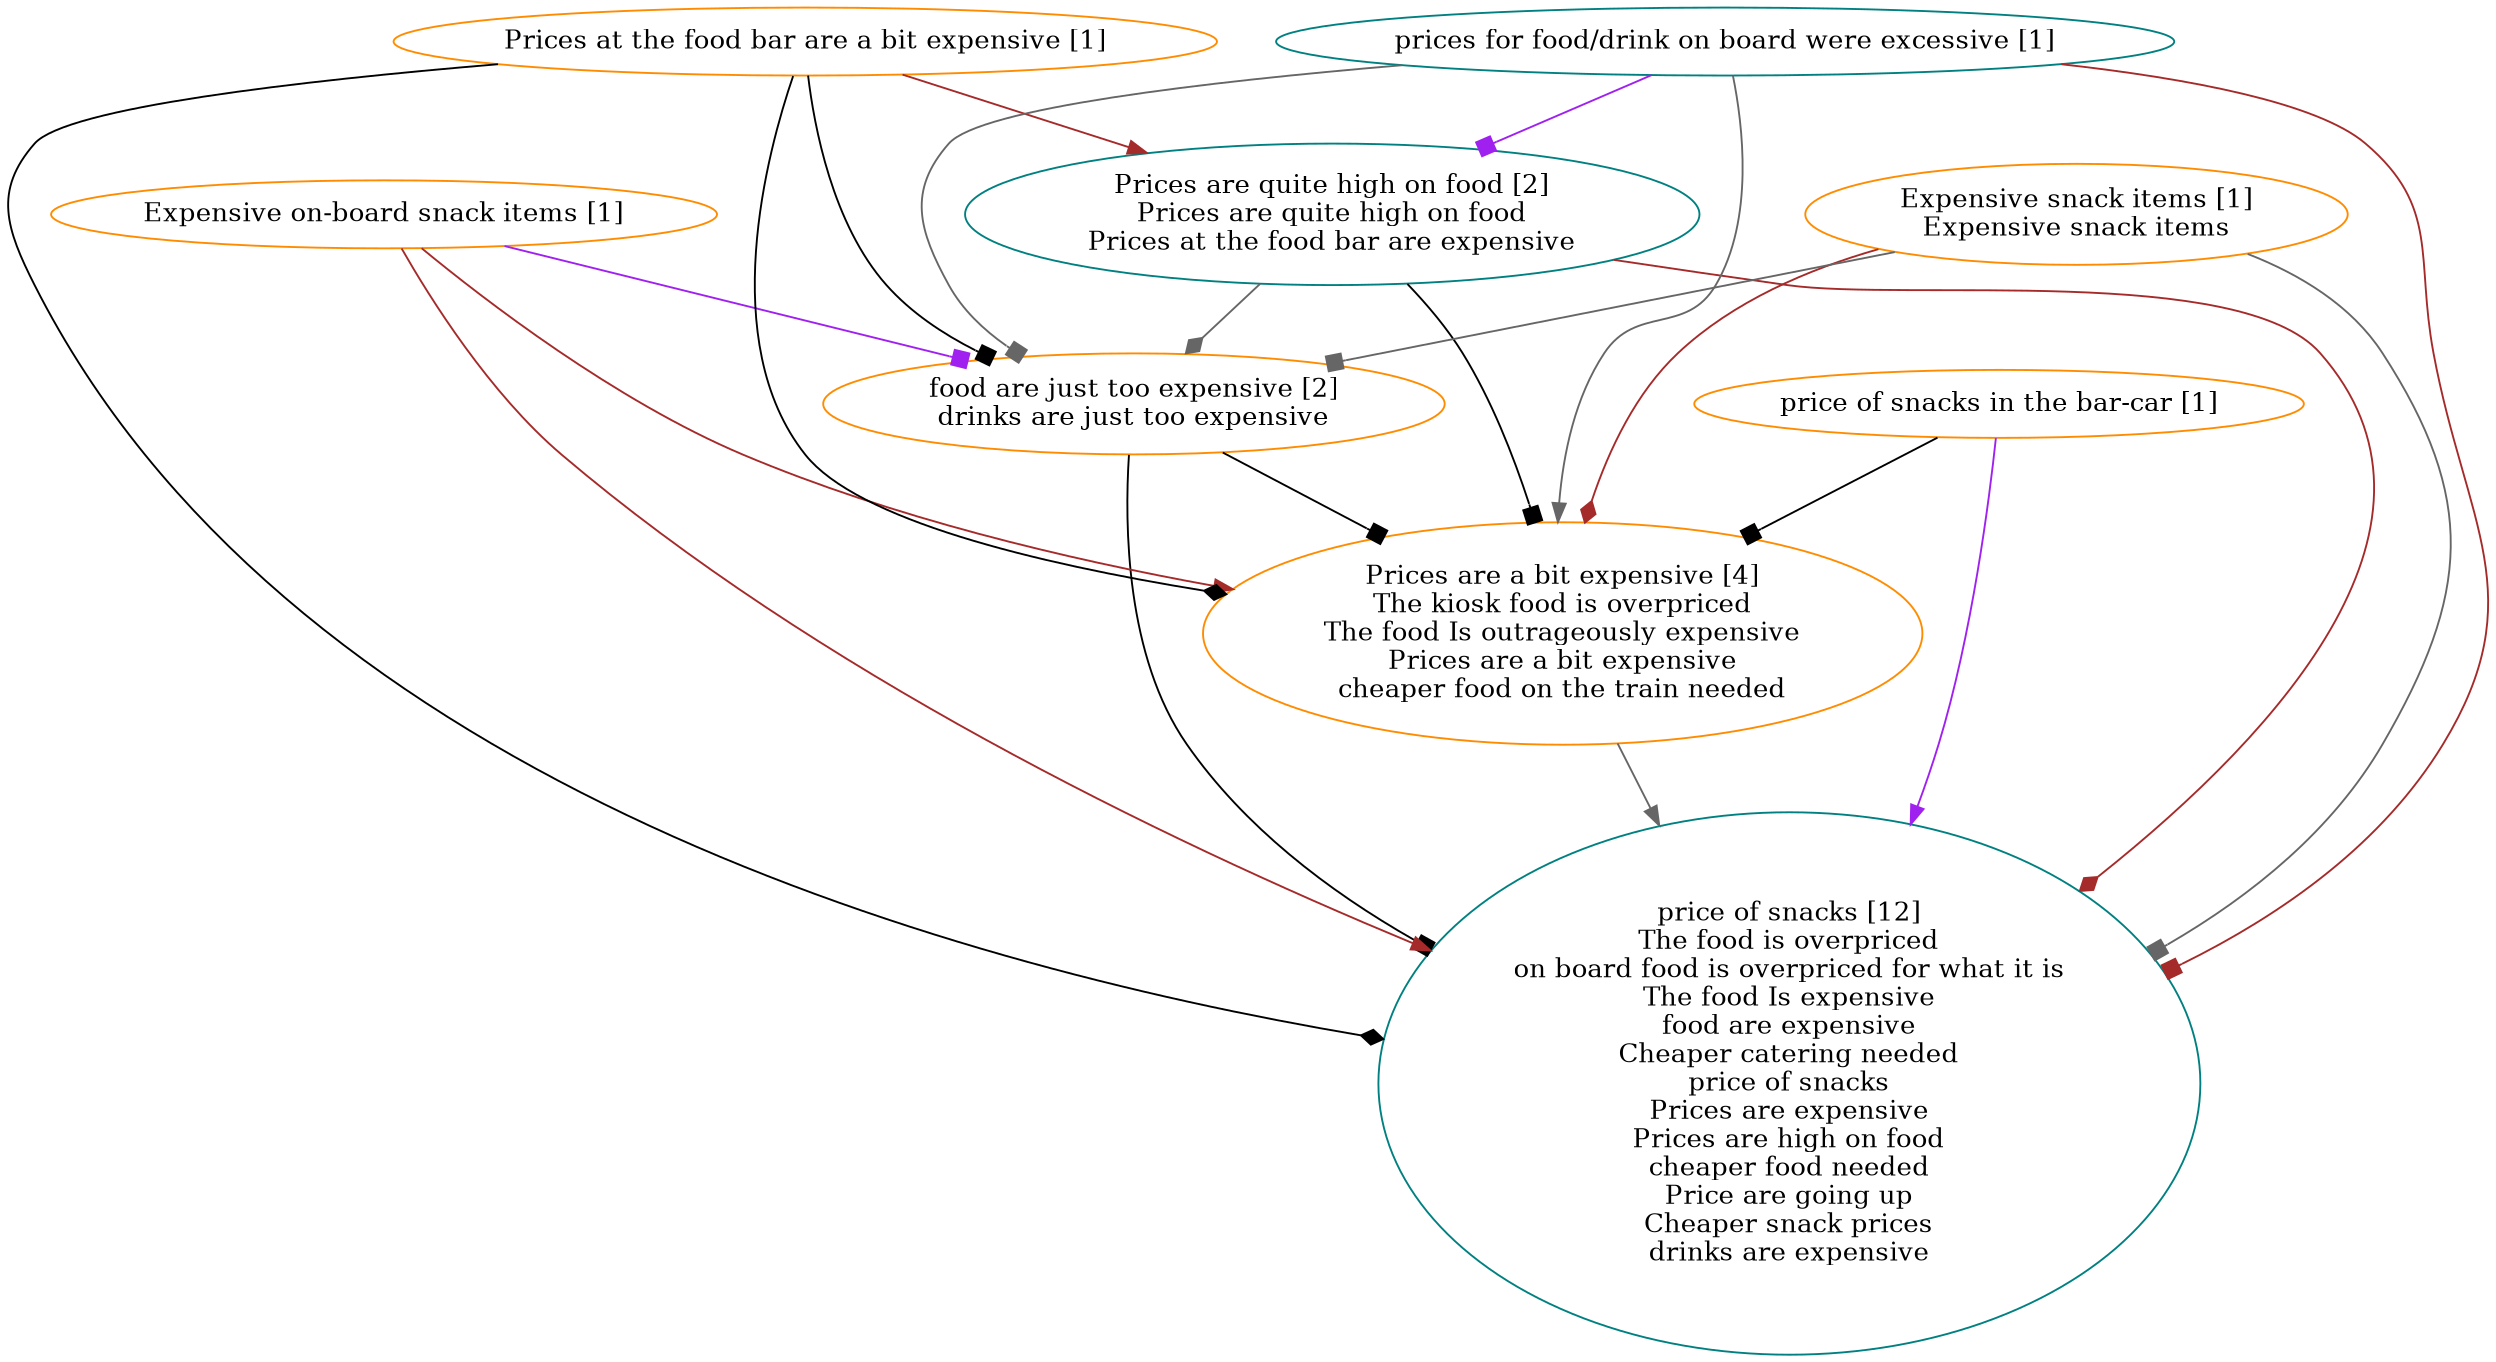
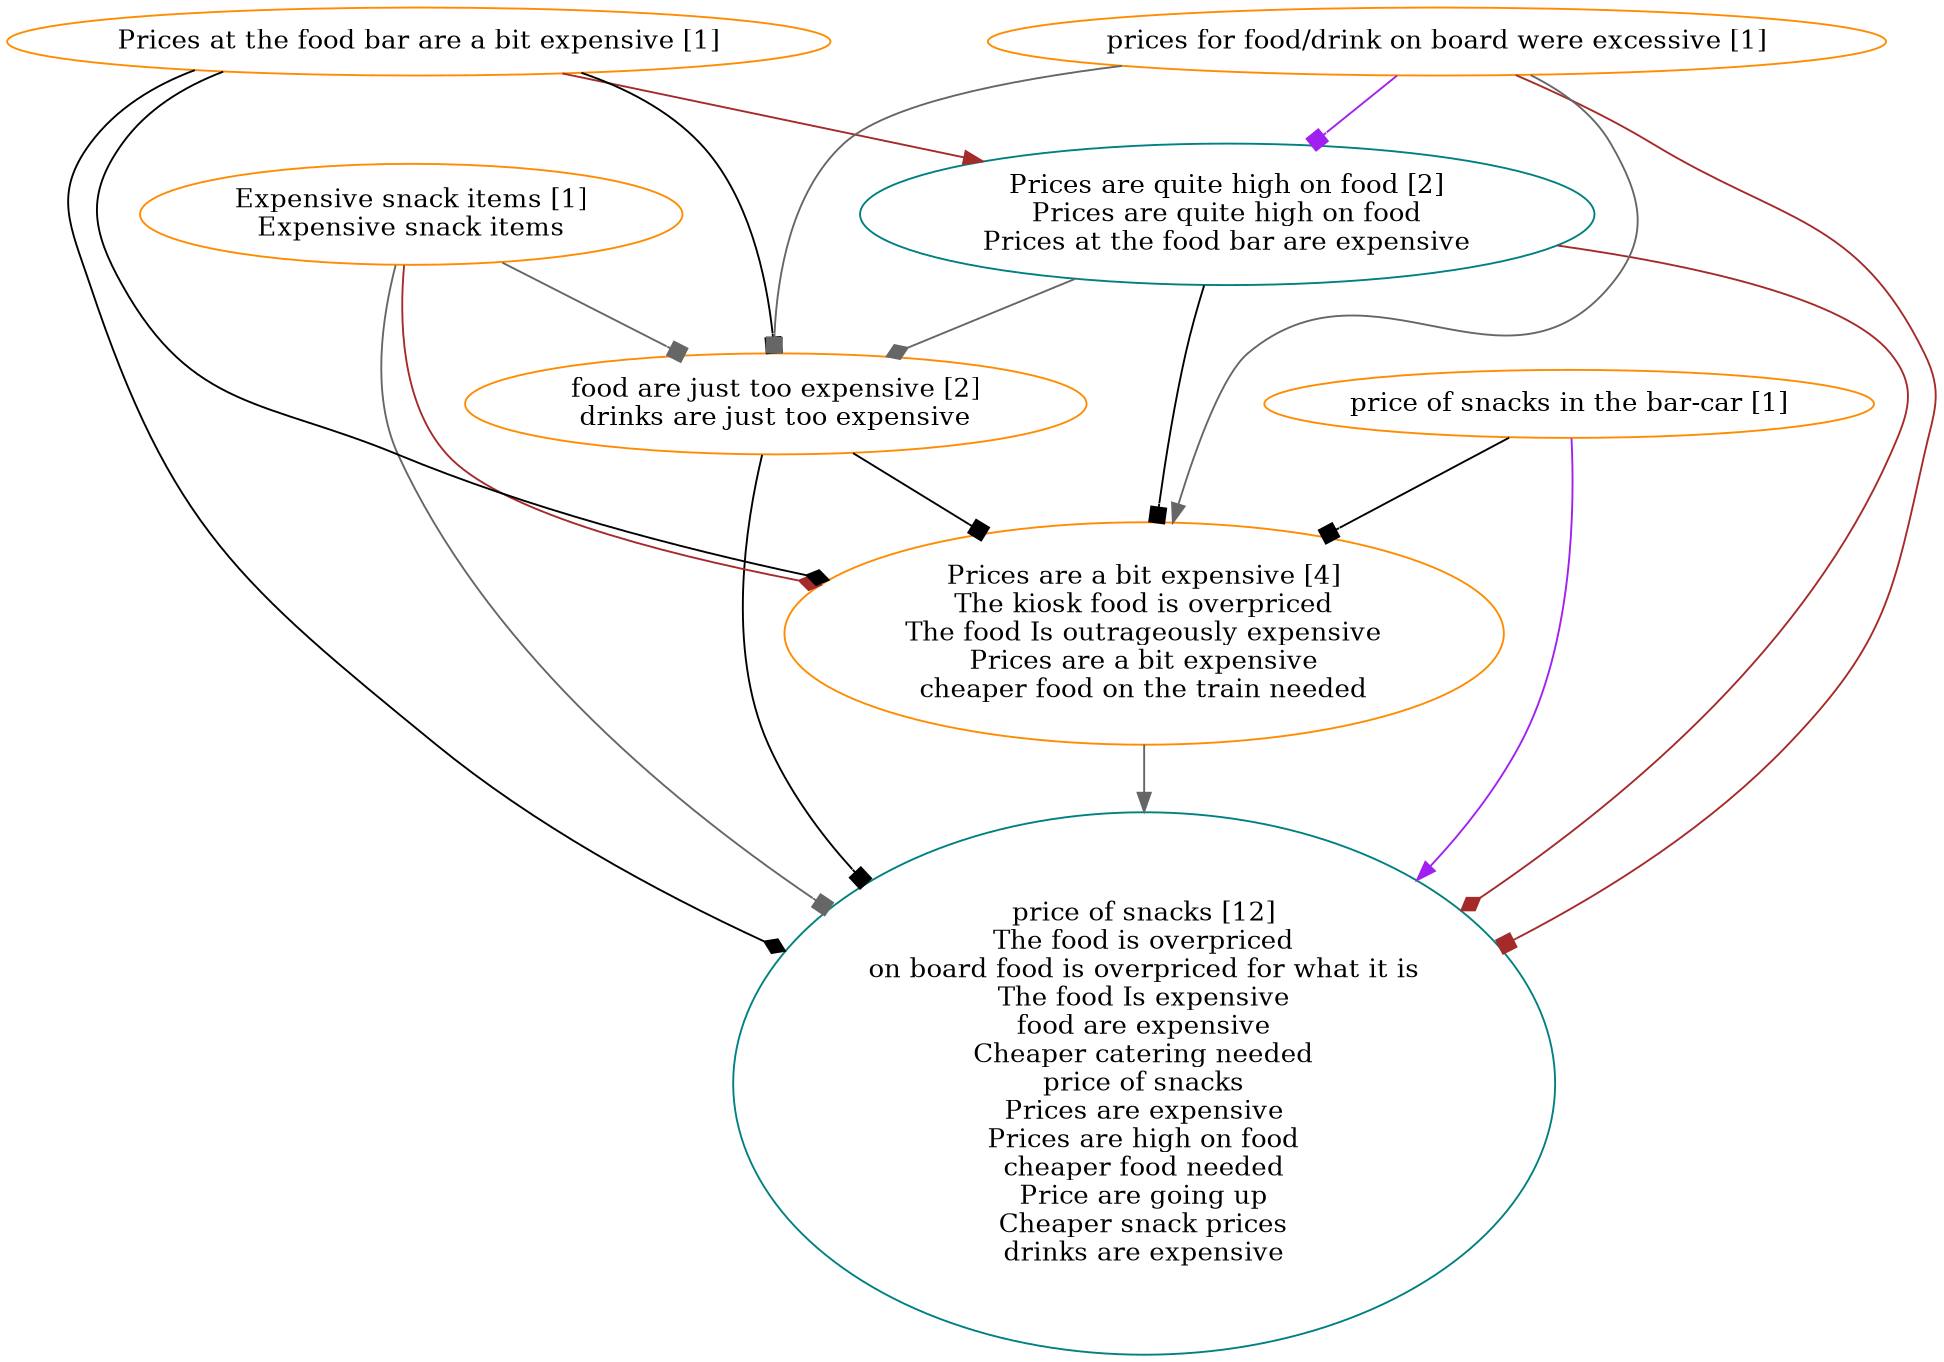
(1725, 42) -> (1437, 42)
(384, 214) -> none
